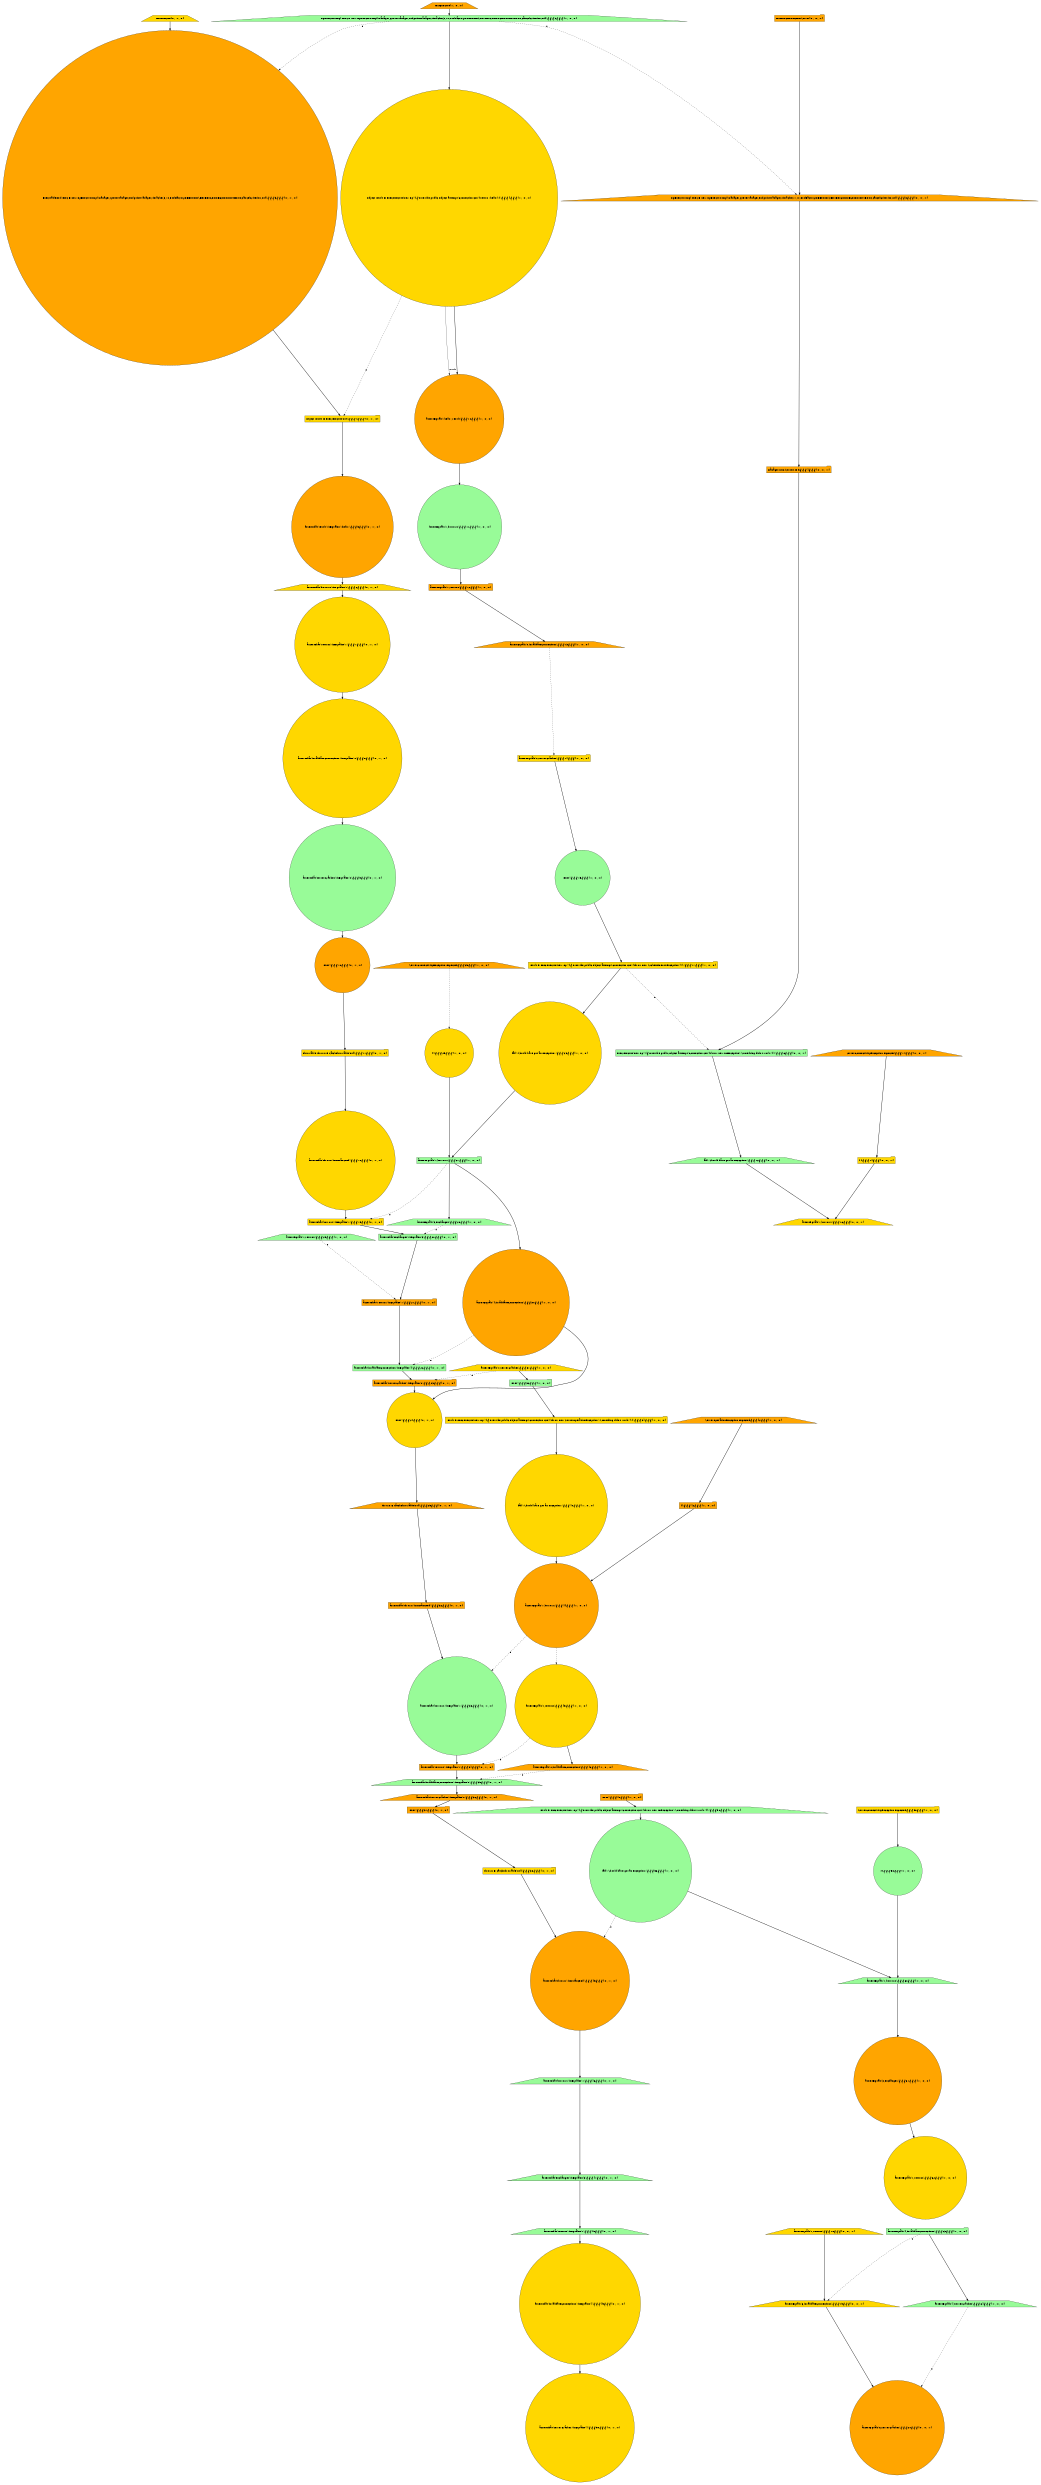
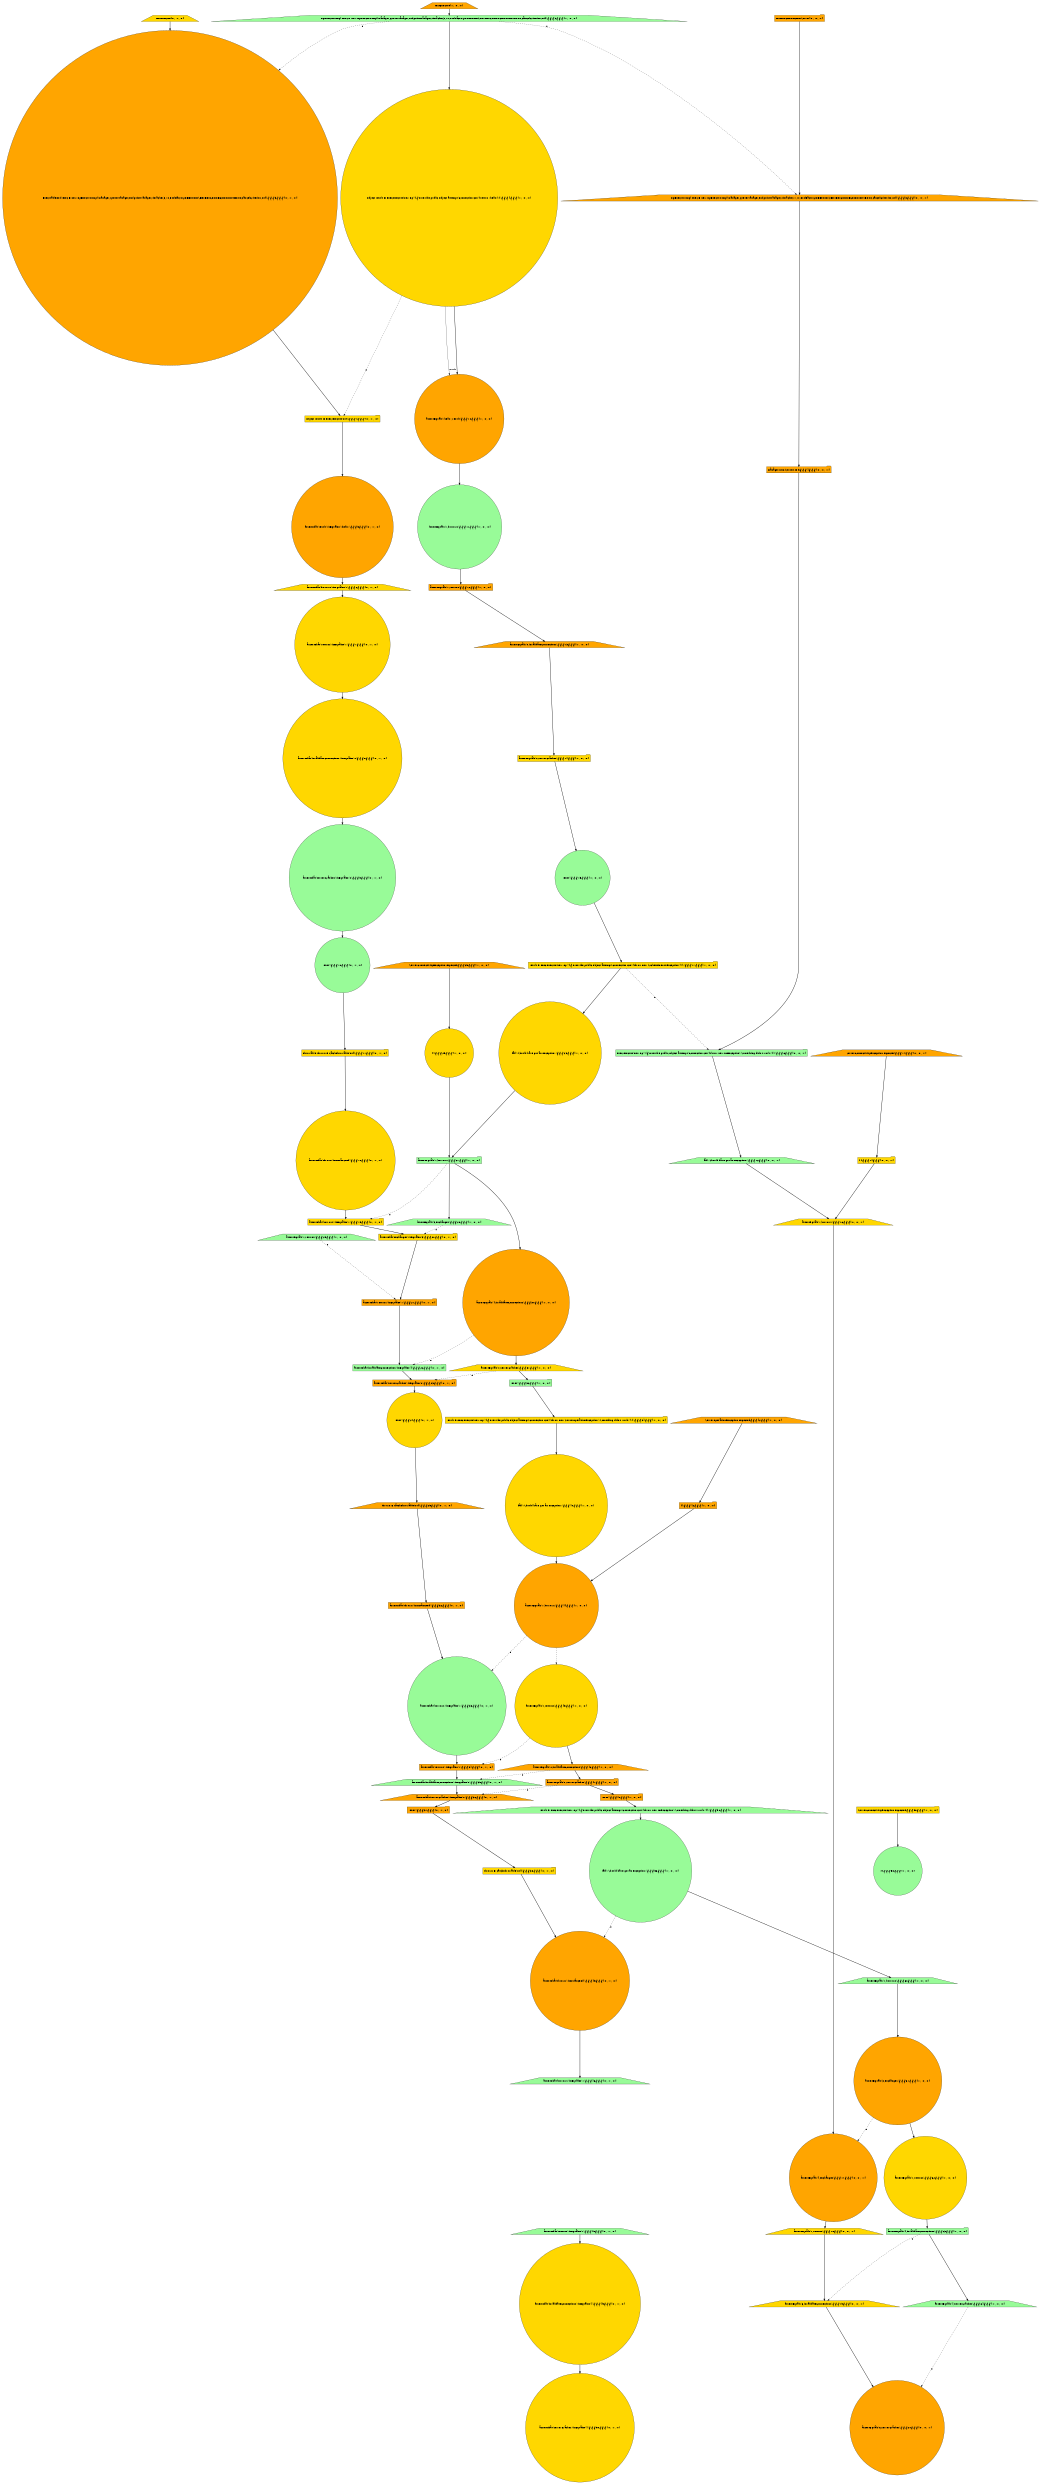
(552, 701) -> (552, 701)
(342, 965) -> (342, 965)
(449, 998) -> (449, 998)
(418, 1237) -> (418, 1237)
(538, 1388) -> (516, 1359)
none -> (582, 1782)
(898, 1936) -> none
(580, 2178) -> none
none -> (833, 2178)
none -> (927, 2223)
